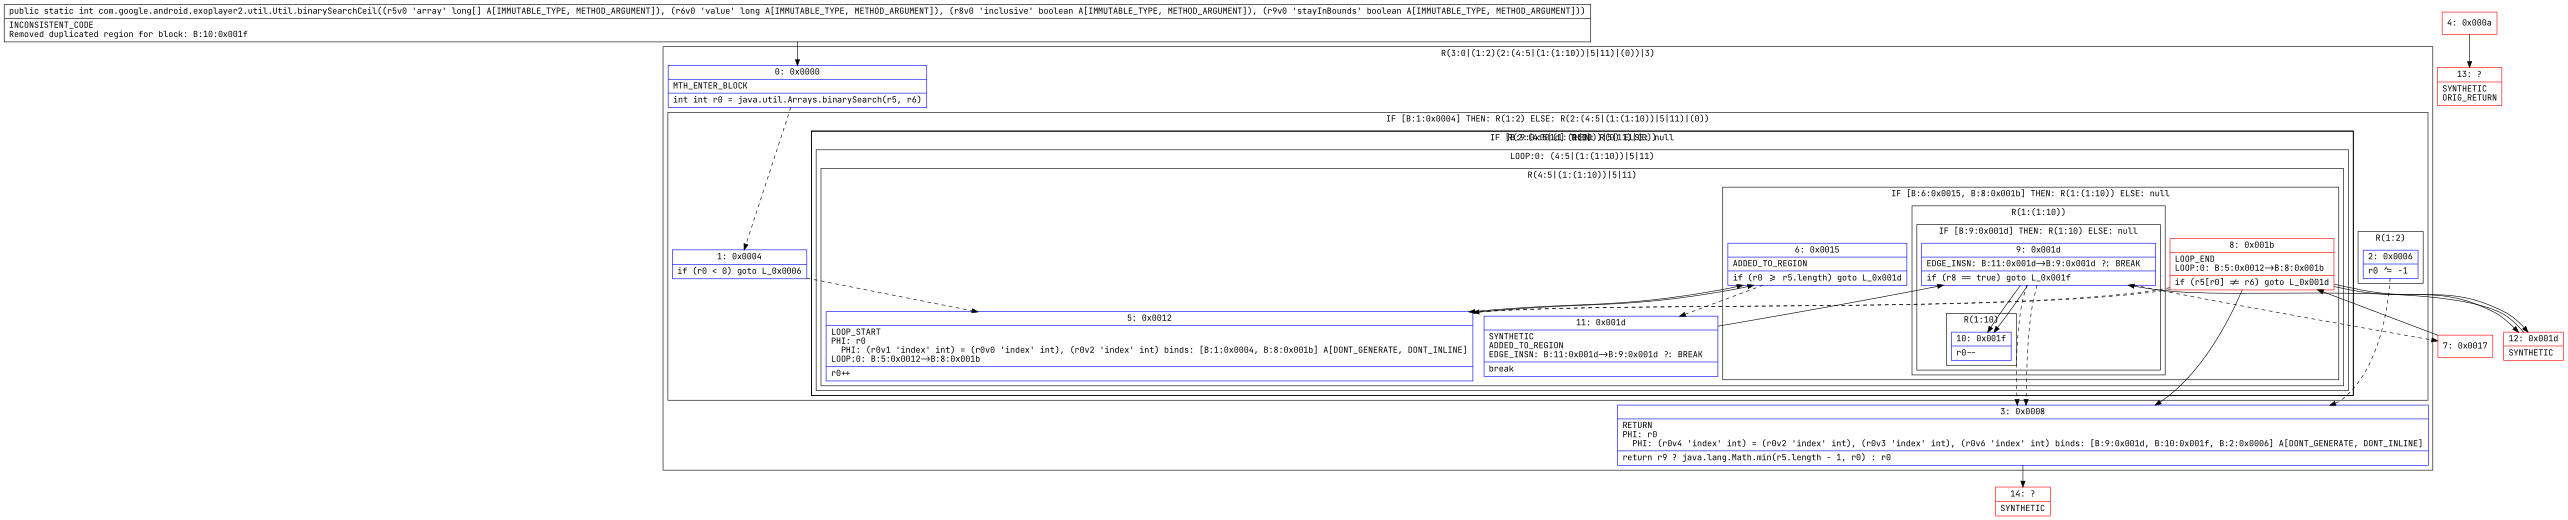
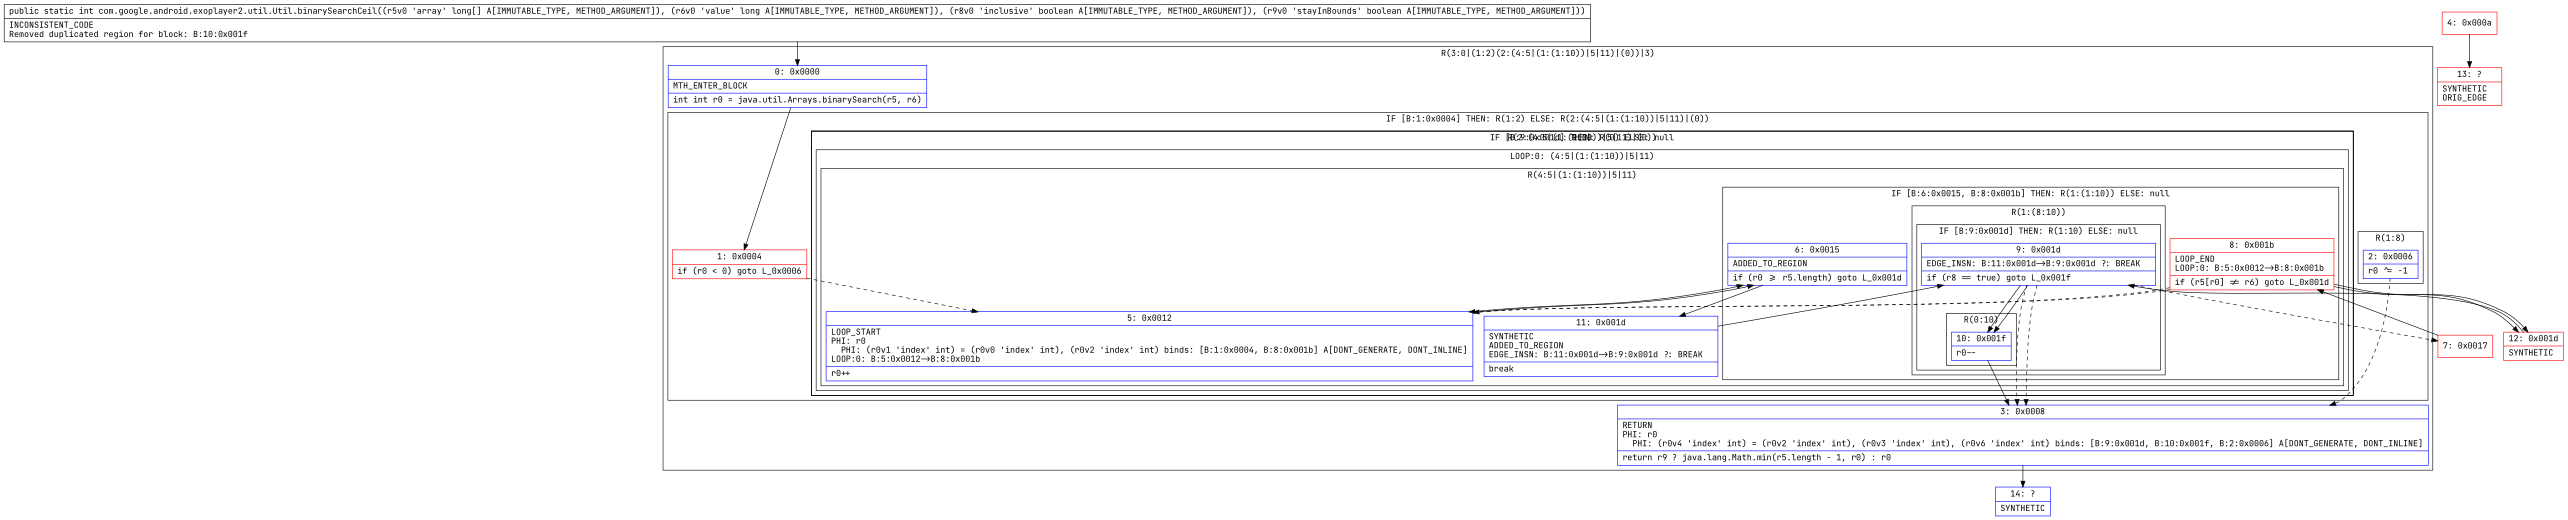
(2470, 98) -> (2465, 98)
(768, 176) -> (768, 176)
(2039, 213) -> (2039, 213)
(2391, 238) -> (2391, 238)
(740, 264) -> (740, 264)
(1728, 298) -> (1728, 298)
(1981, 320) -> (1981, 320)
(2209, 351) -> (1997, 380)
(2023, 502) -> (2023, 502)
